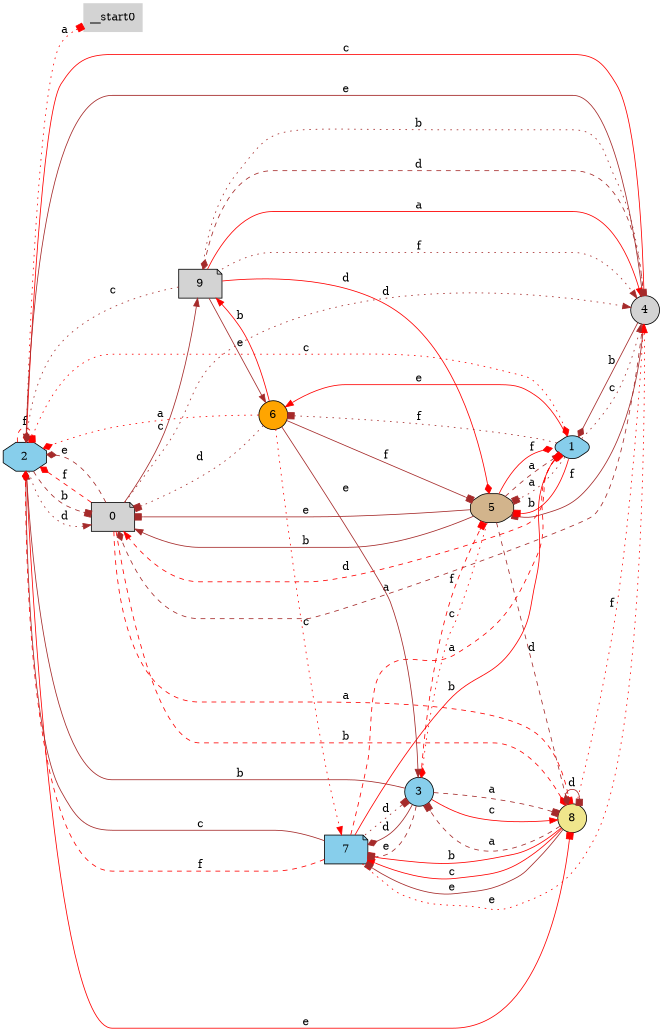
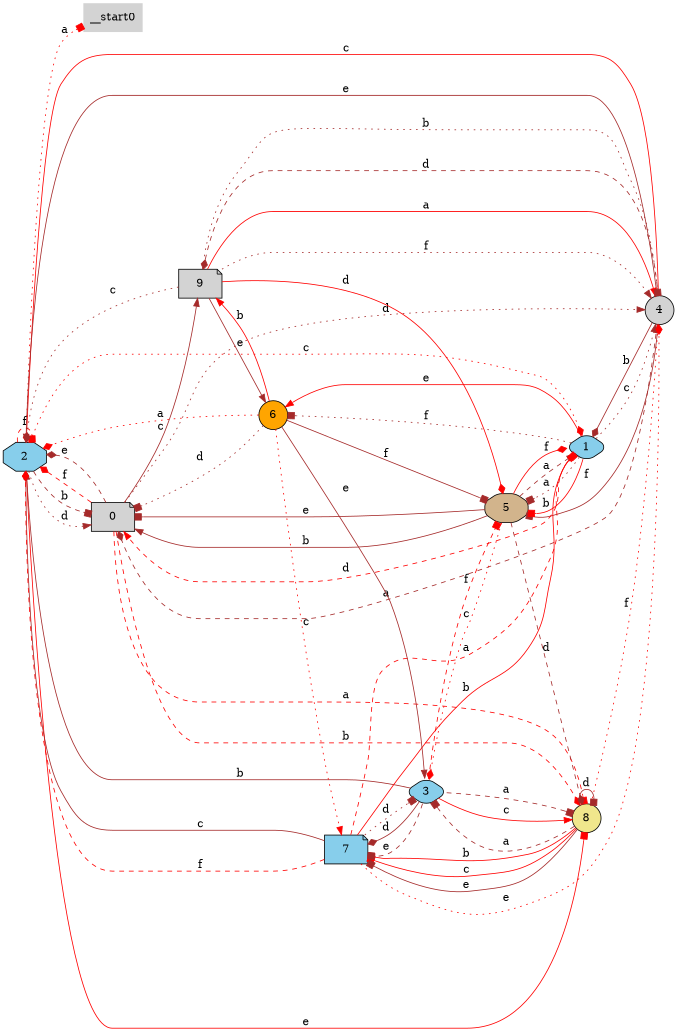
(624, 724) -> (638, 733)
(419, 792) -> (426, 792)
